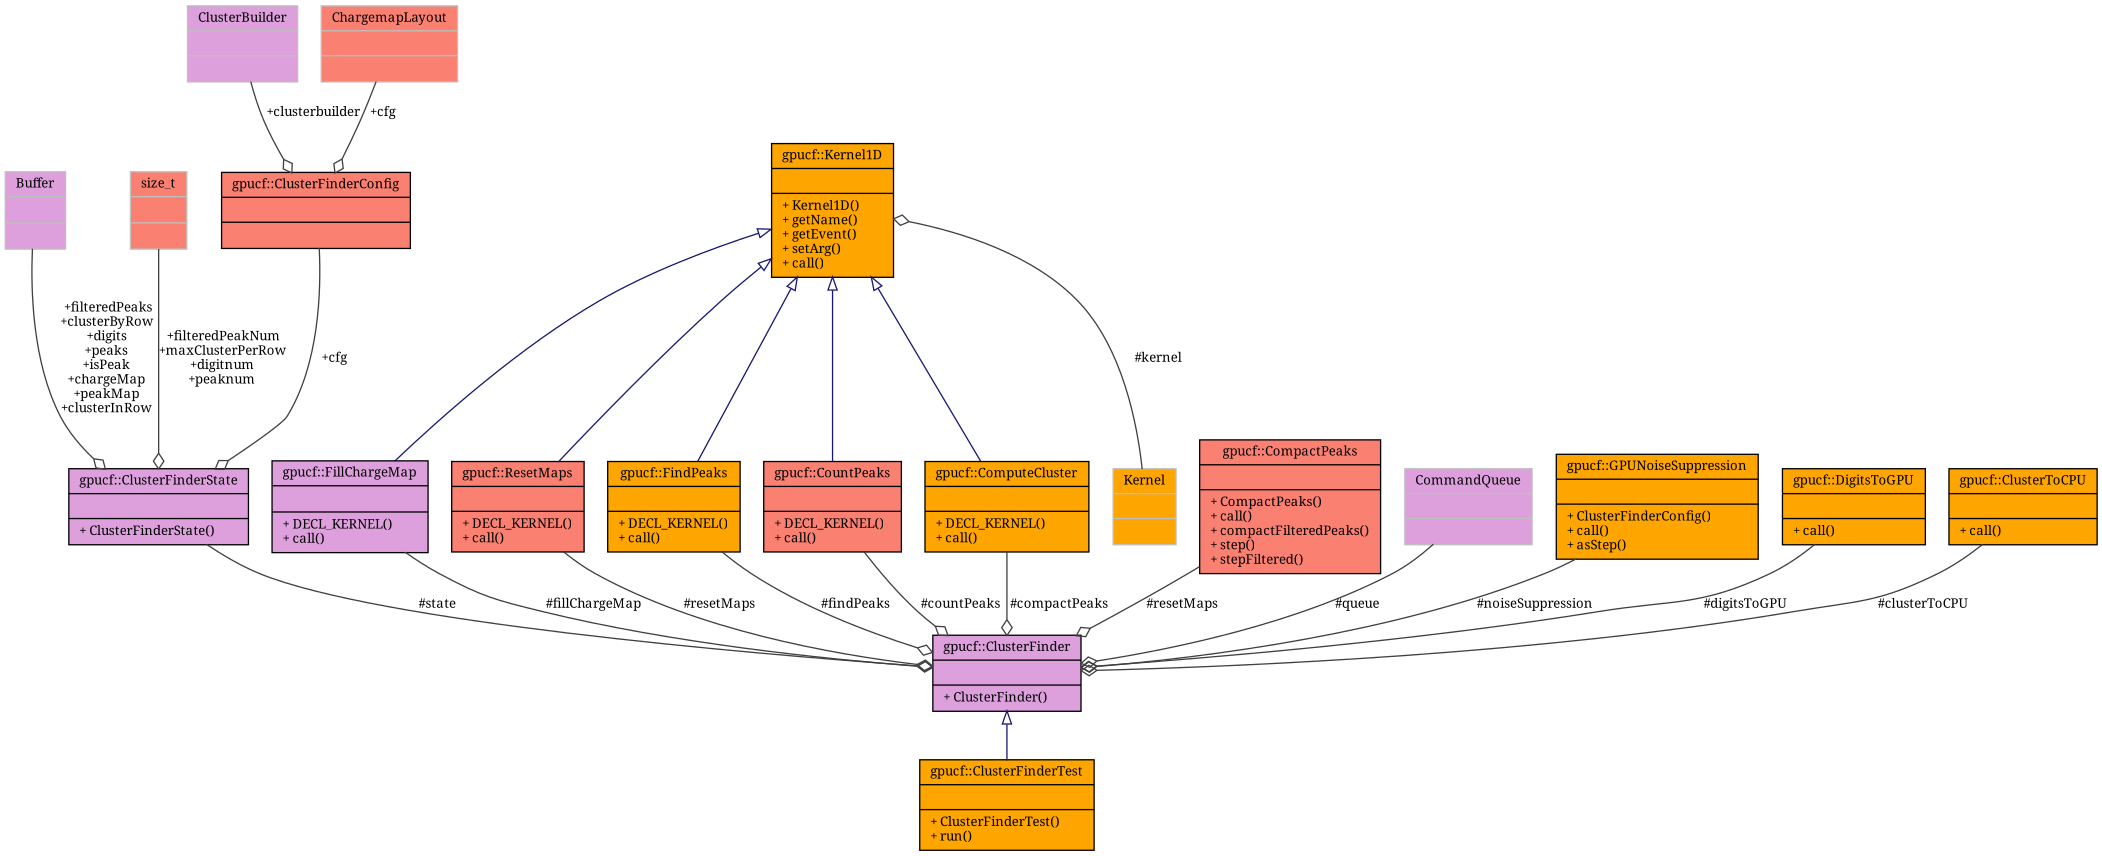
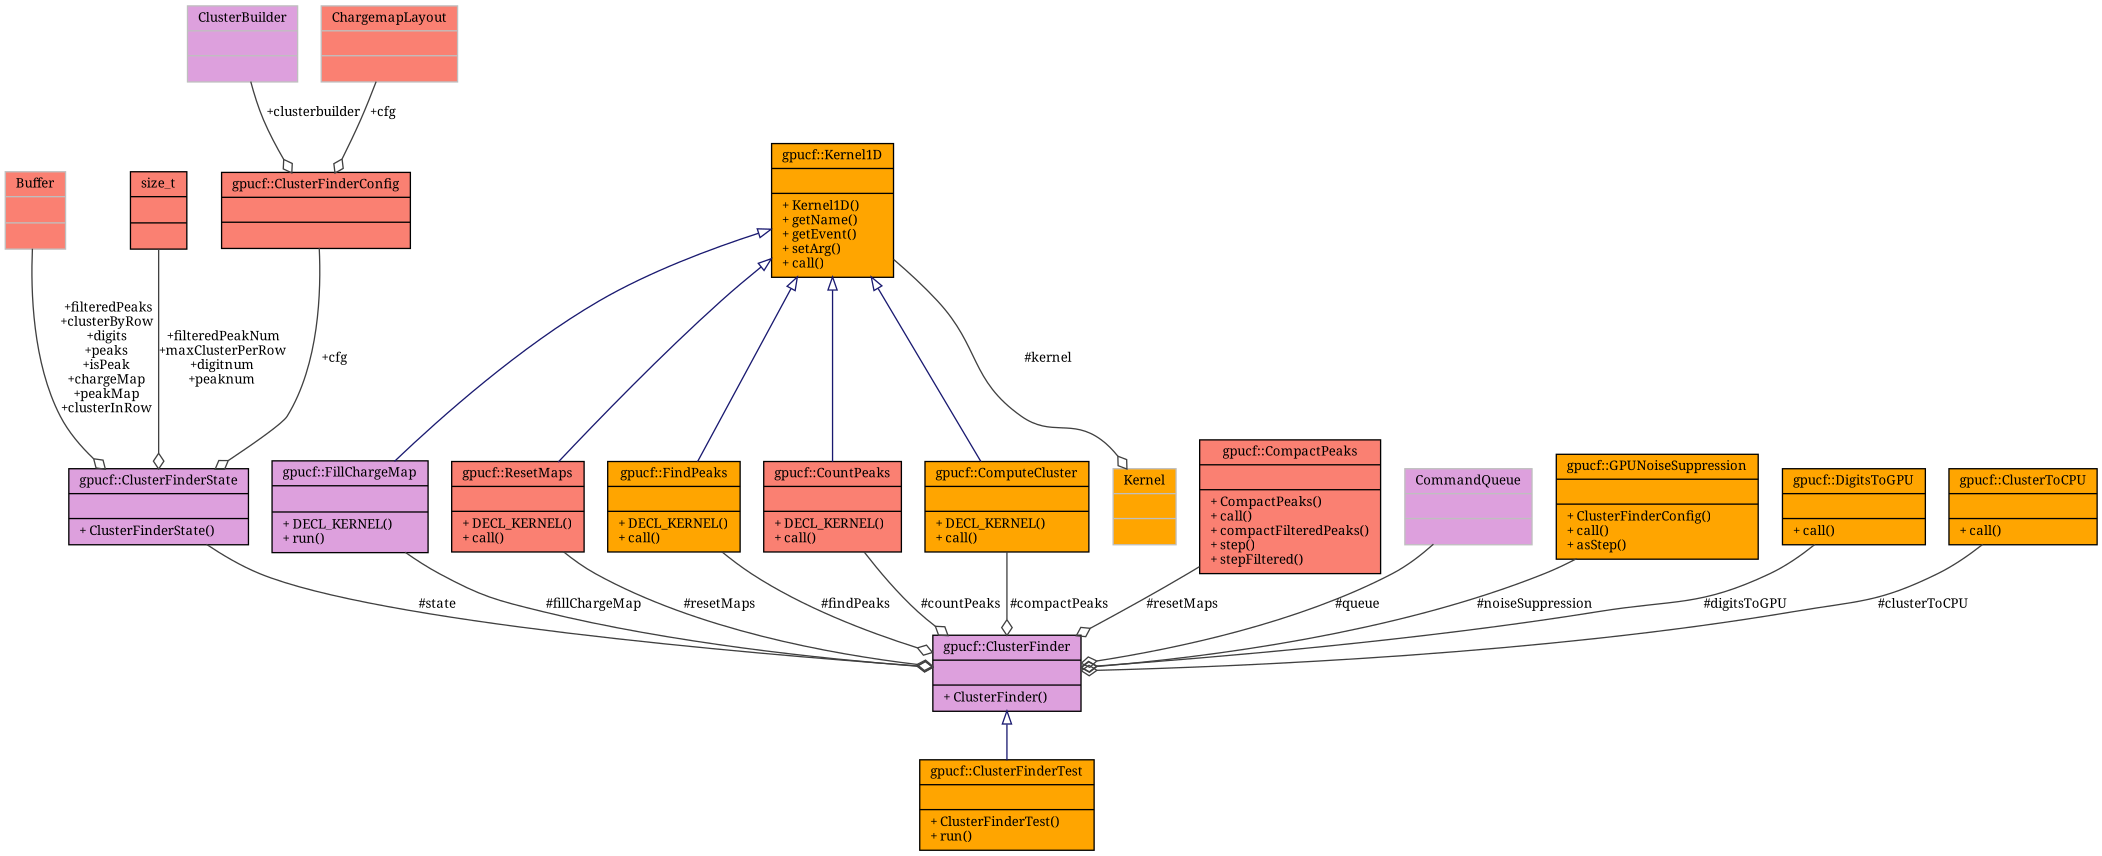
(35, 210) -> (35, 210)
(159, 210) -> (159, 210)
(1076, 299) -> (988, 382)
(304, 539) -> (304, 539)
